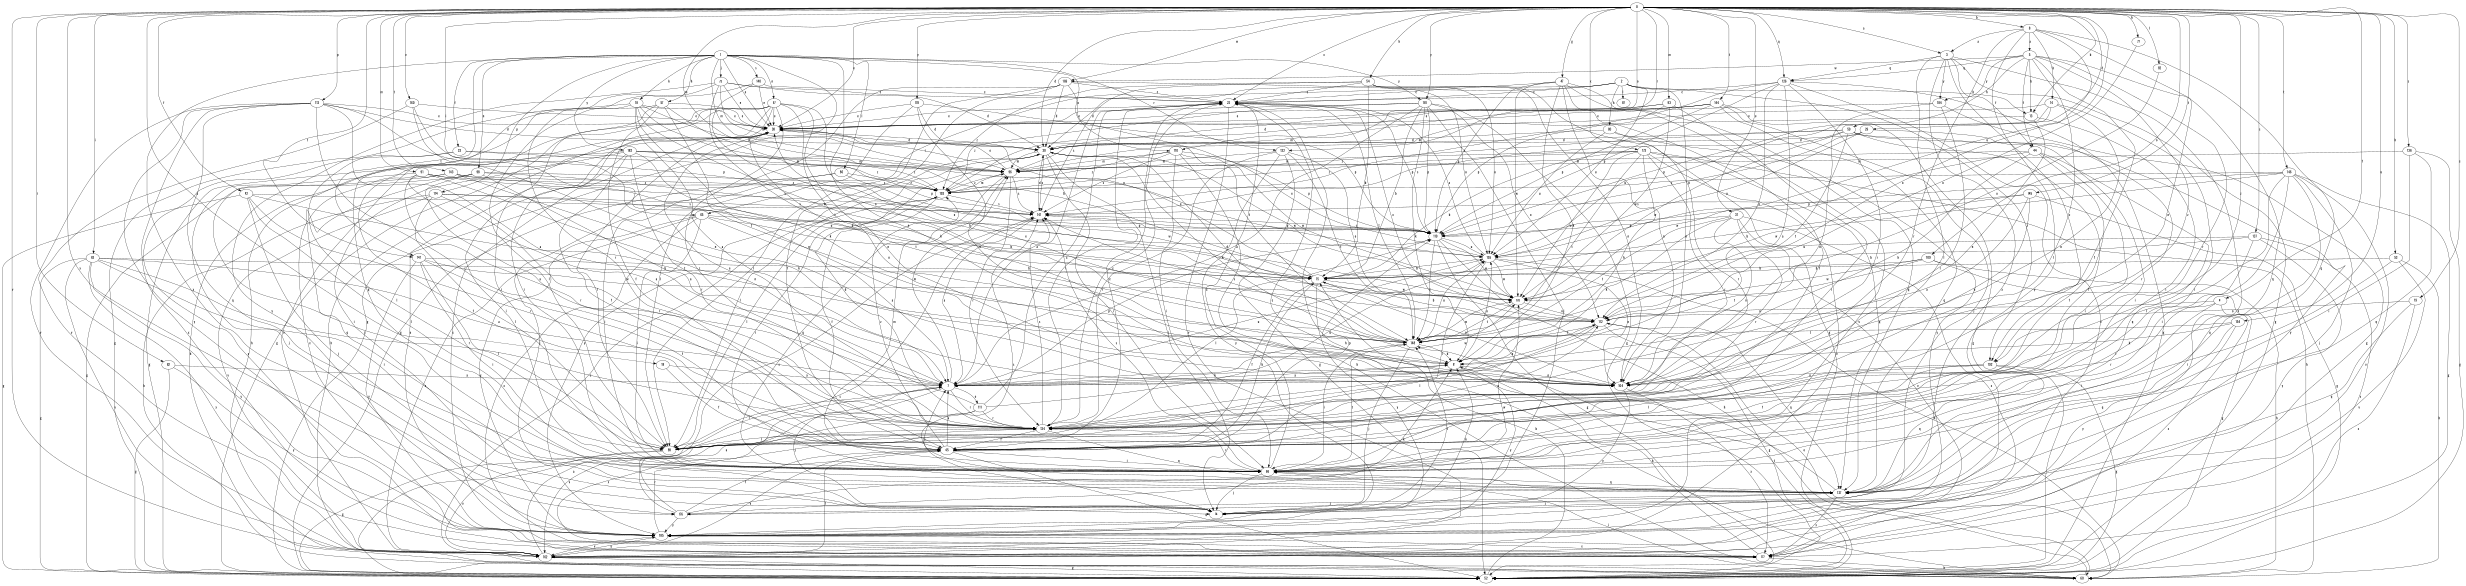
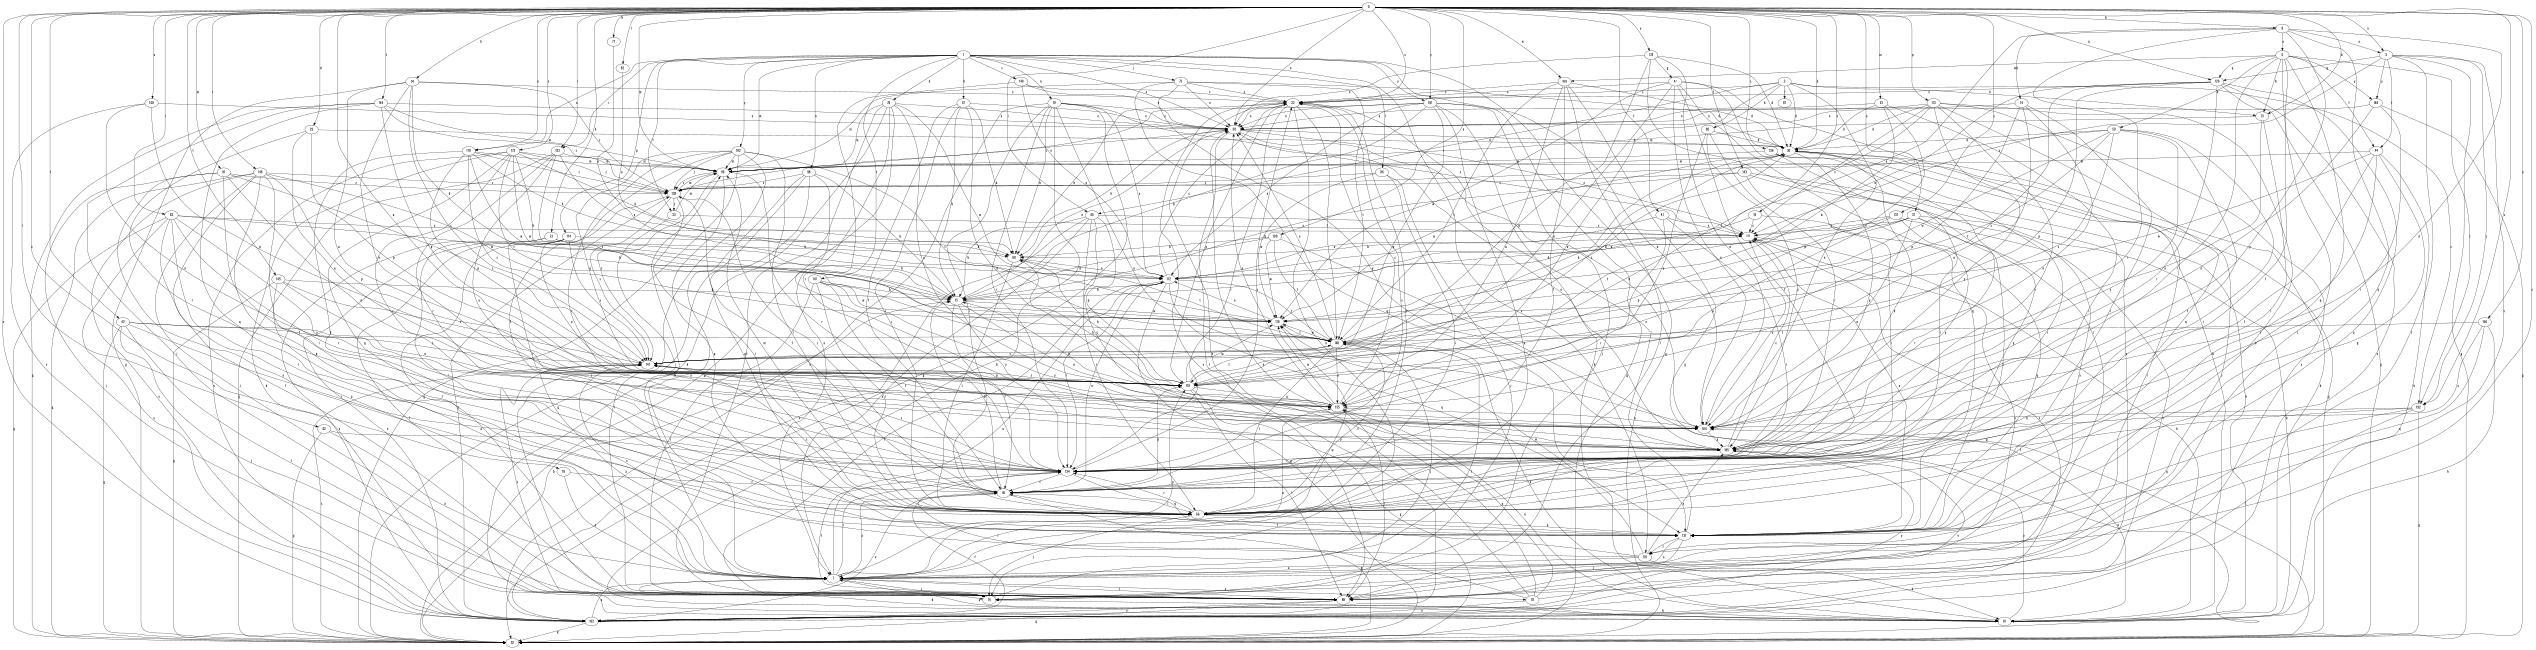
(801, 9) -> none
(1580, 23) -> (1662, 67)
(702, 163) -> (674, 203)
none -> (1792, 560)
